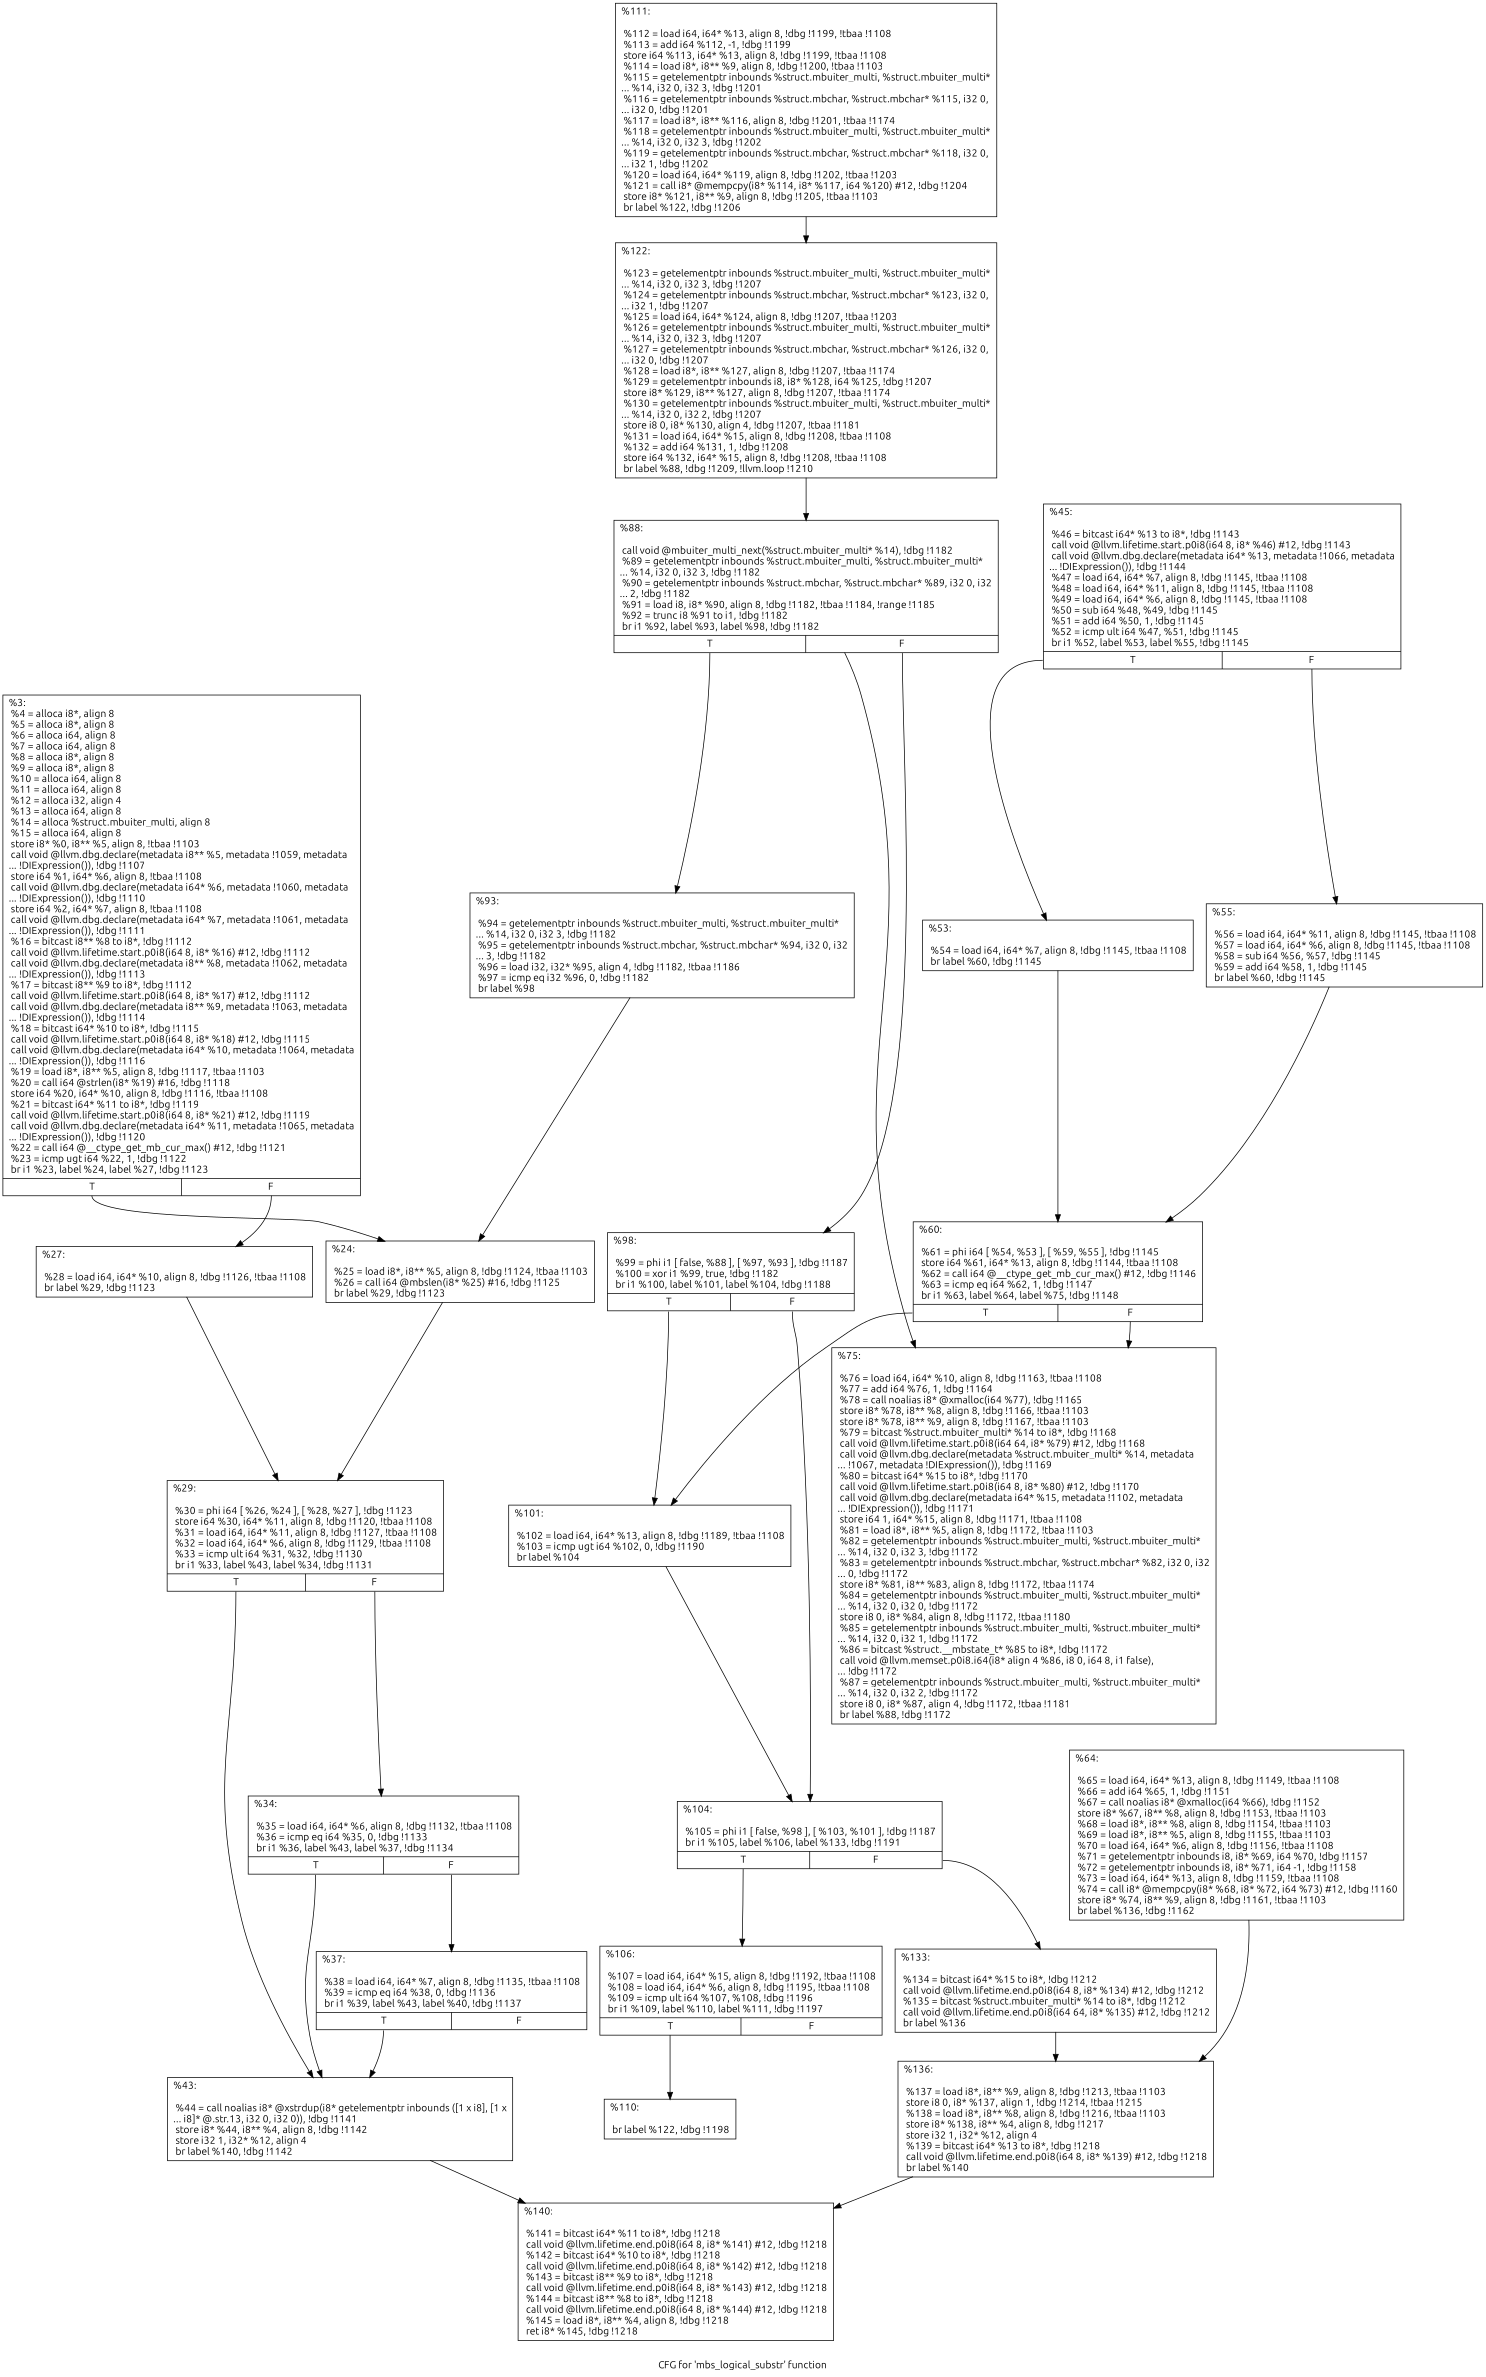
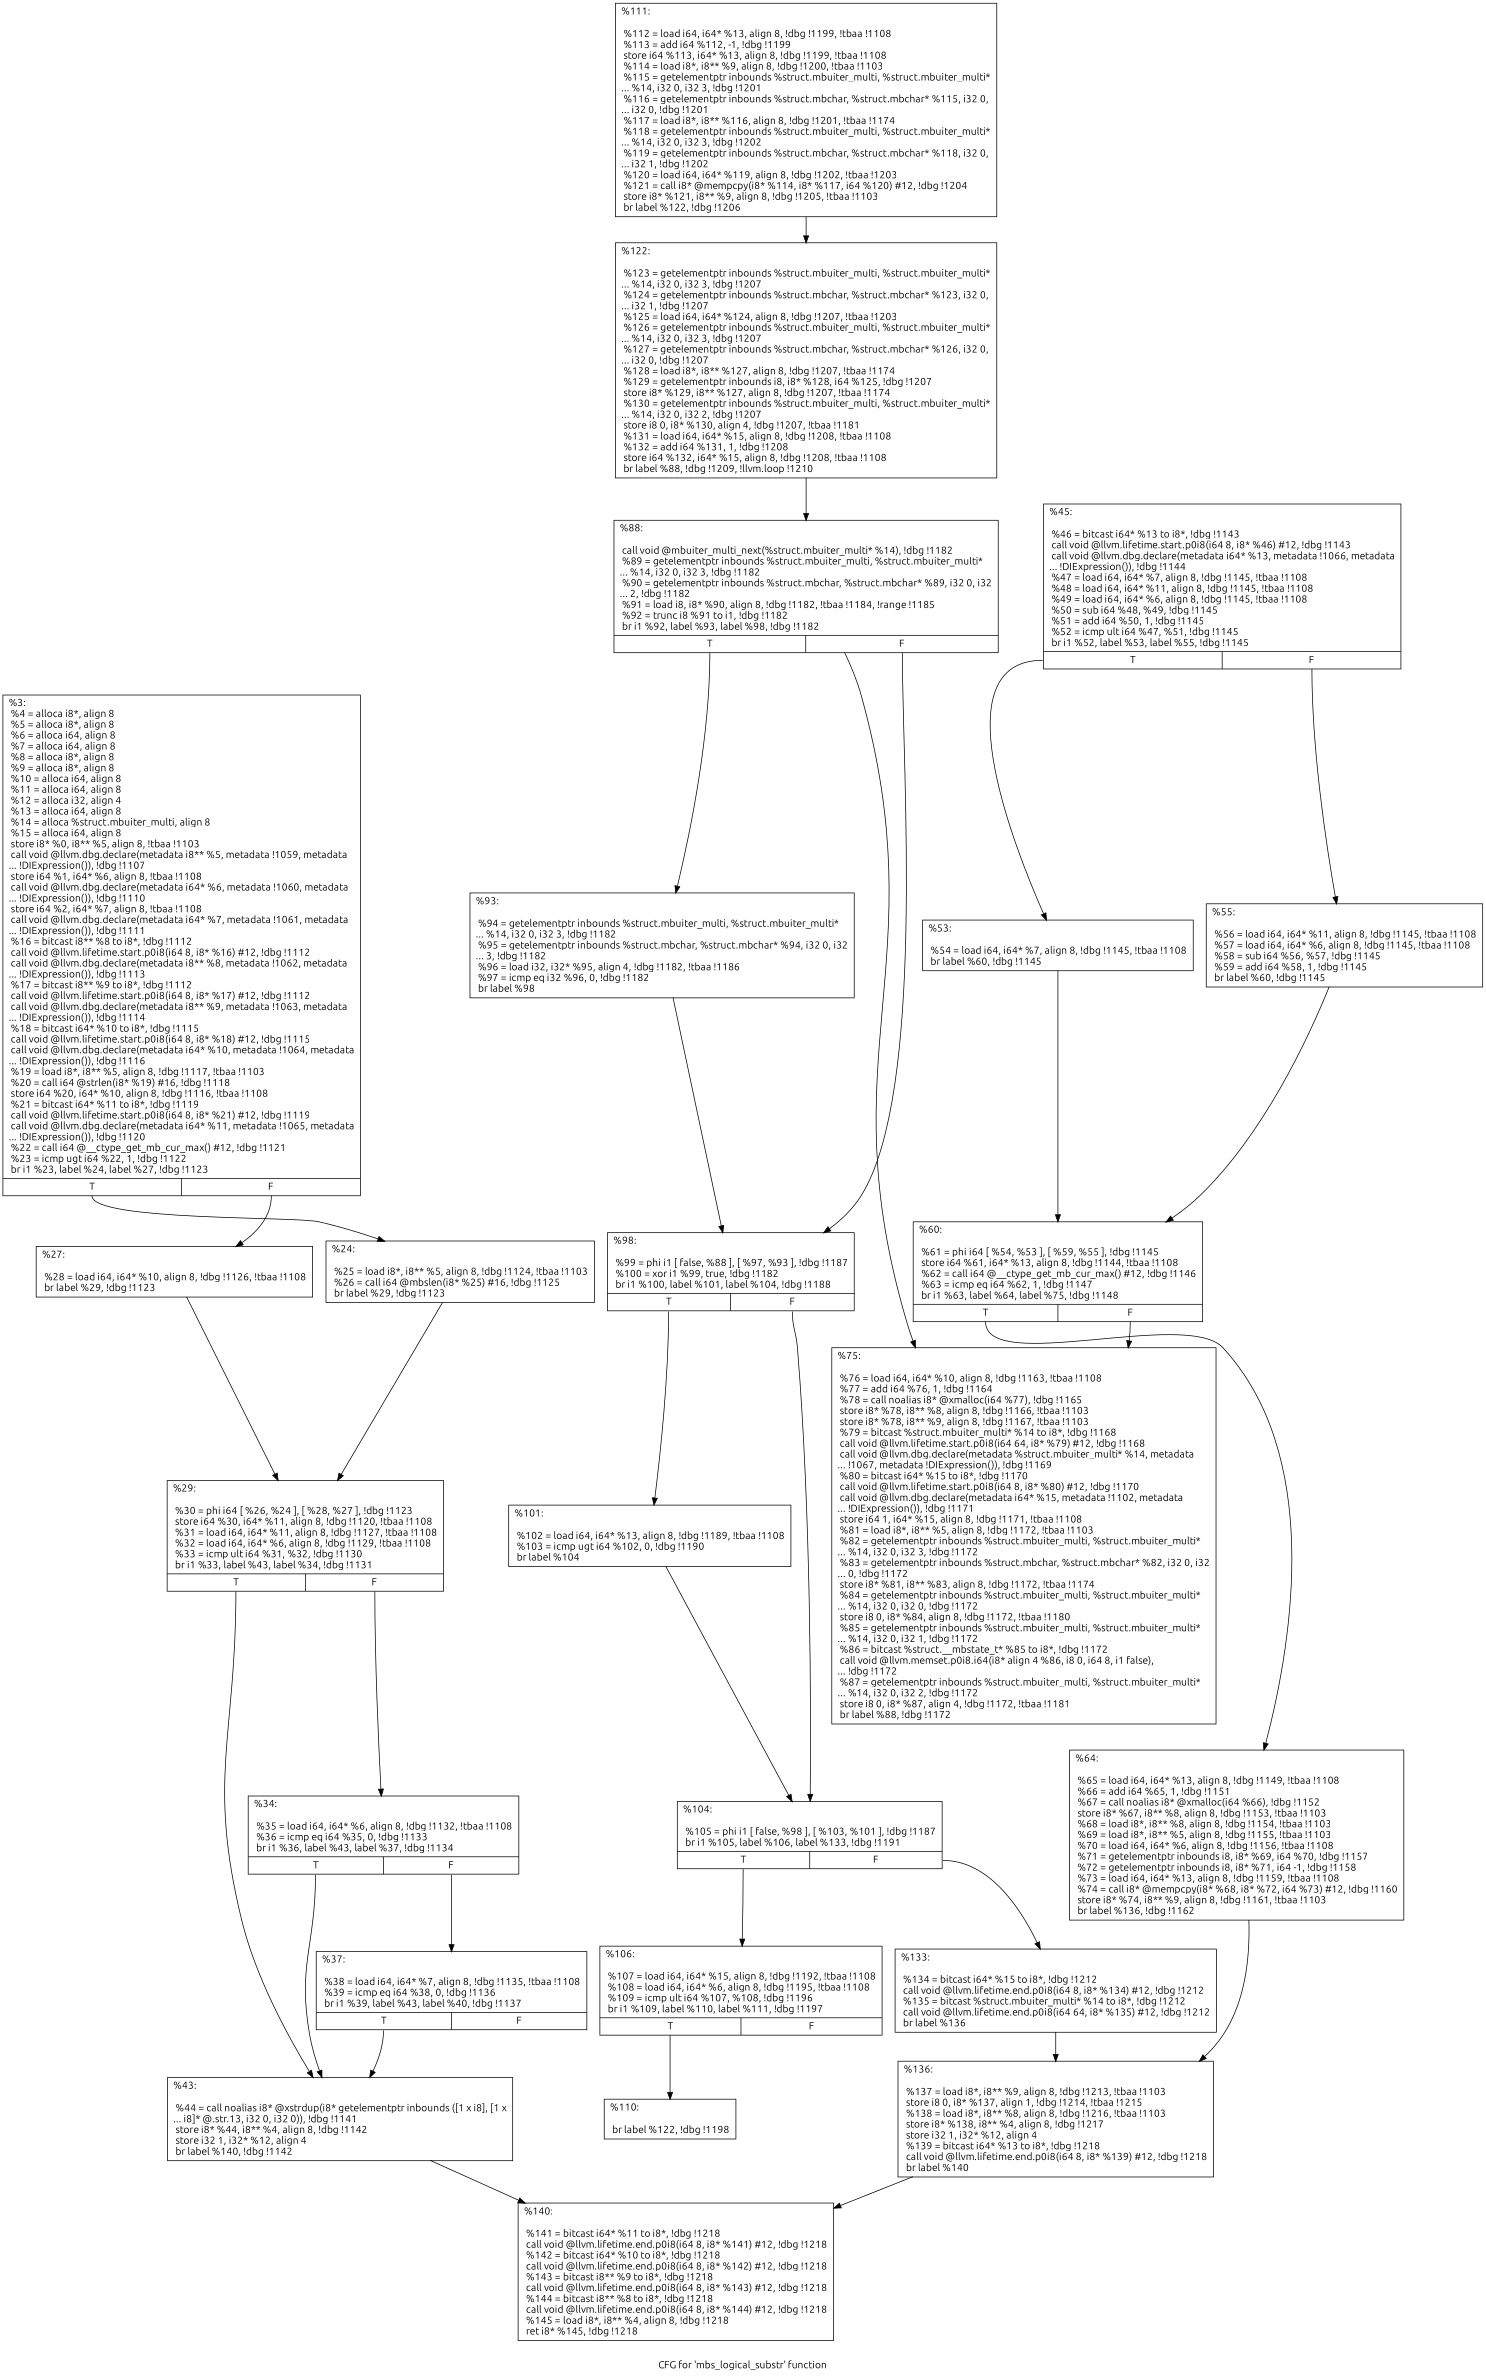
(556, 1116) -> (697, 1112)
(779, 1385) -> (1266, 1417)
